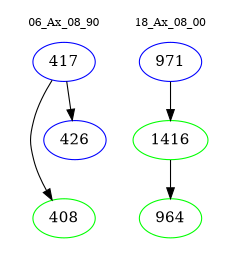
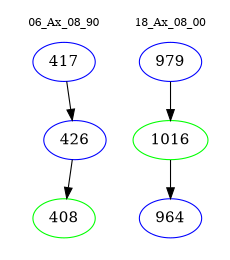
(171, 62) -> (171, 62)
(31, 135) -> (70, 174)
(171, 140) -> (171, 140)
(171, 218) -> (171, 218)
